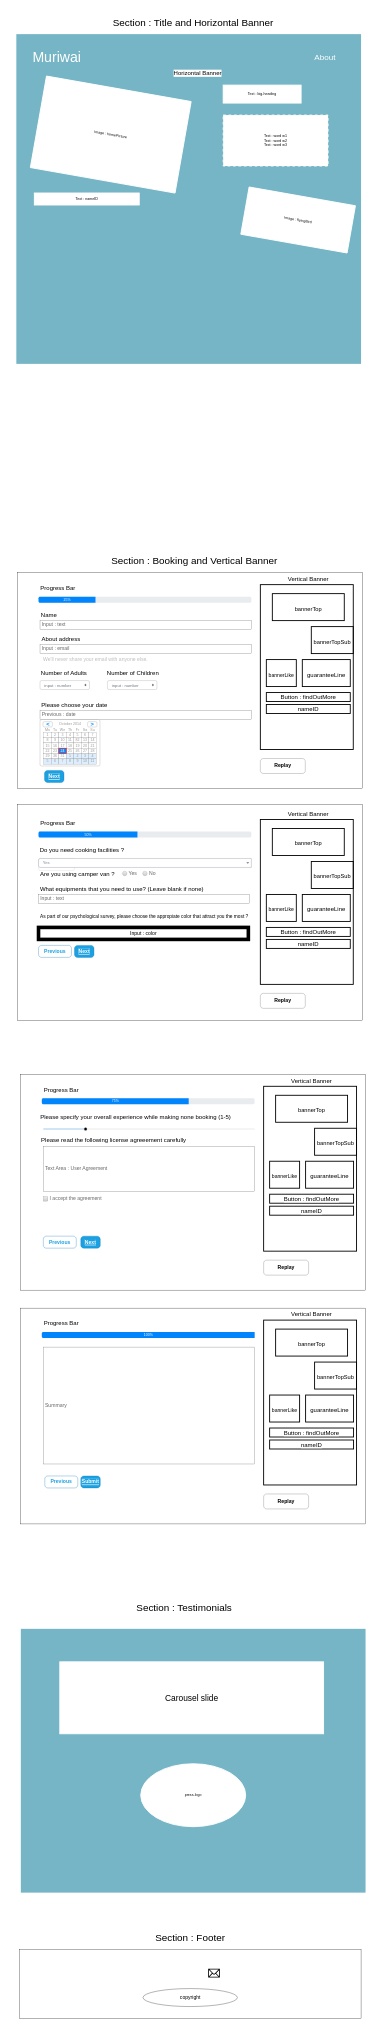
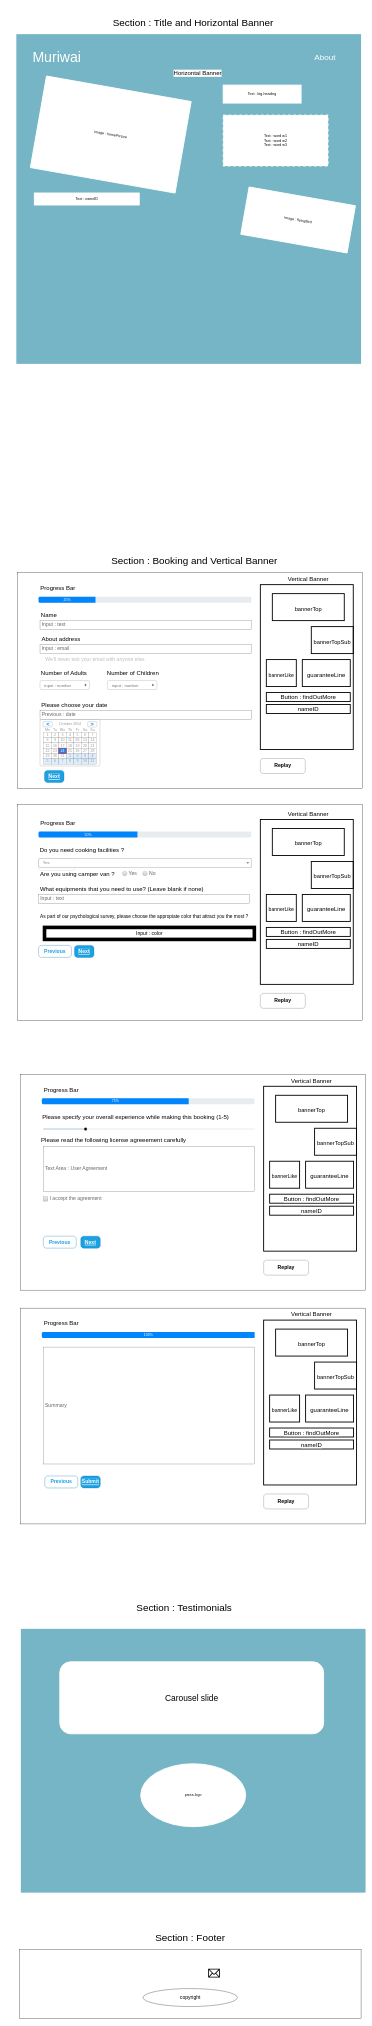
(96, 659) -> (96, 659)
(144, 933) -> (150, 933)
(136, 1116) -> (136, 1116)
(192, 1698) -> (192, 1698)
